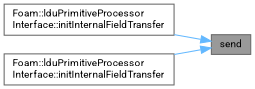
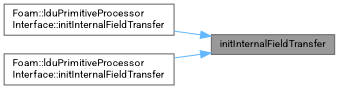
(231, 45) -> (273, 45)
